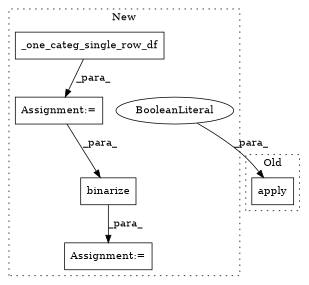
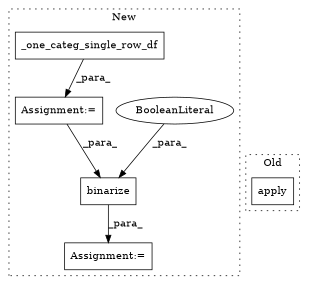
(230, 145) -> (144, 148)
